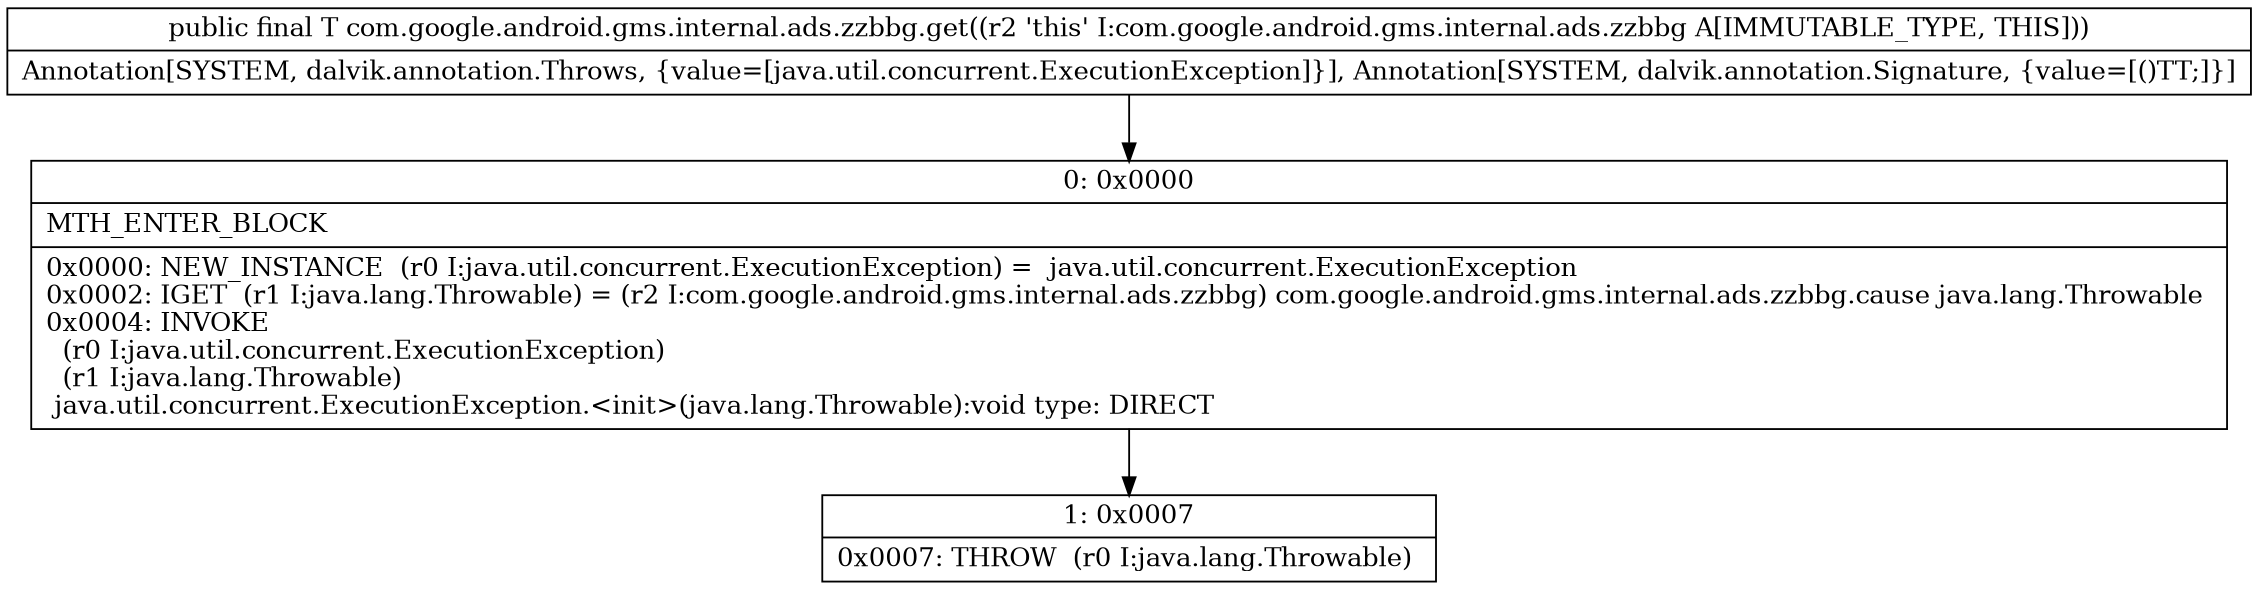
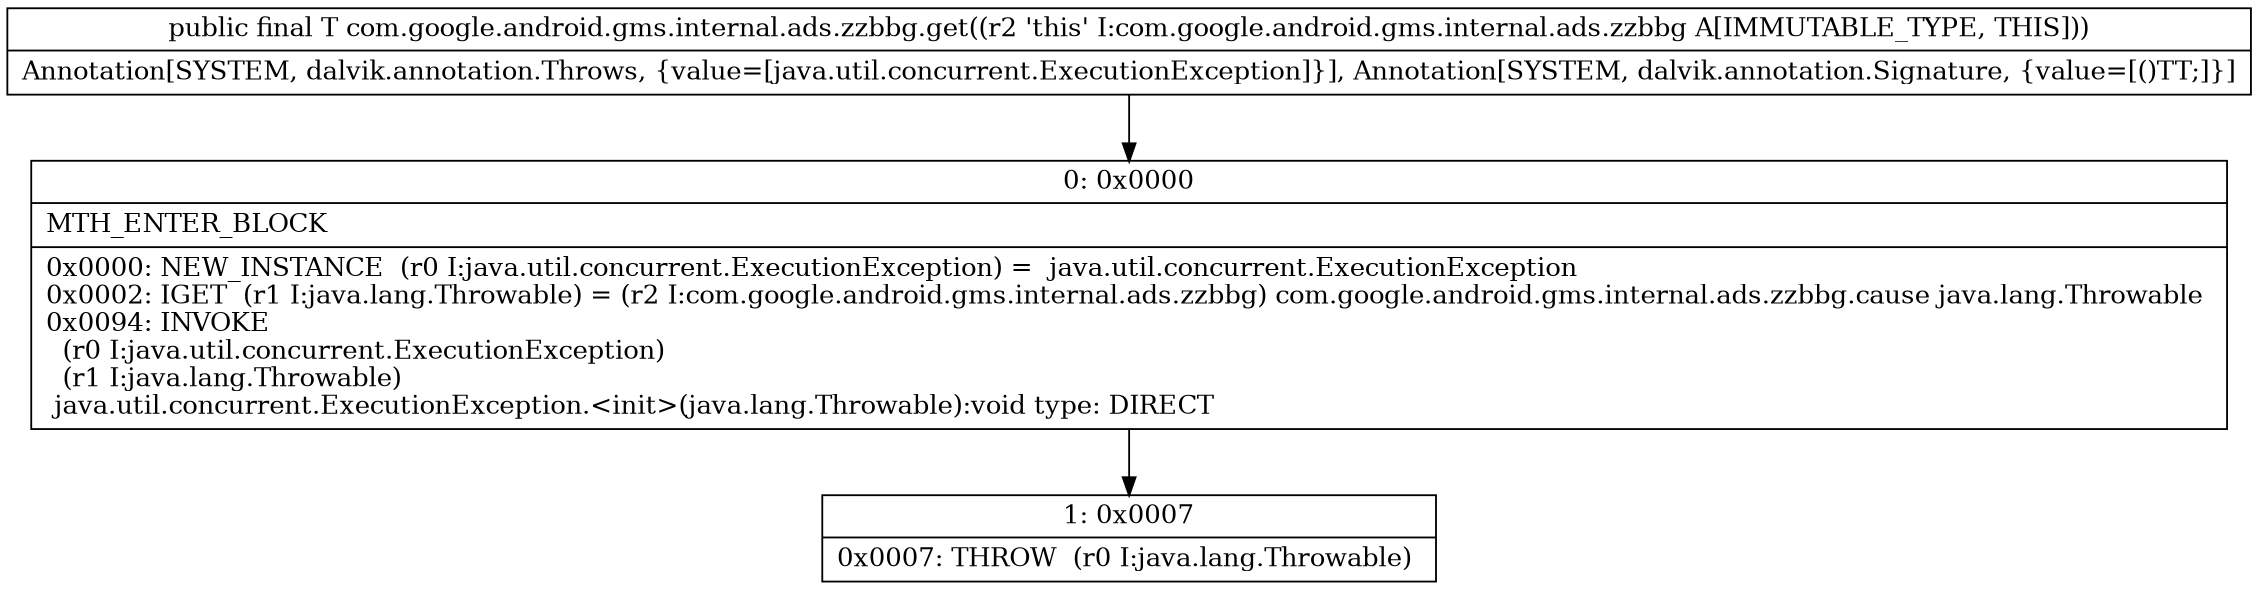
(166, 323) -> (166, 323)
